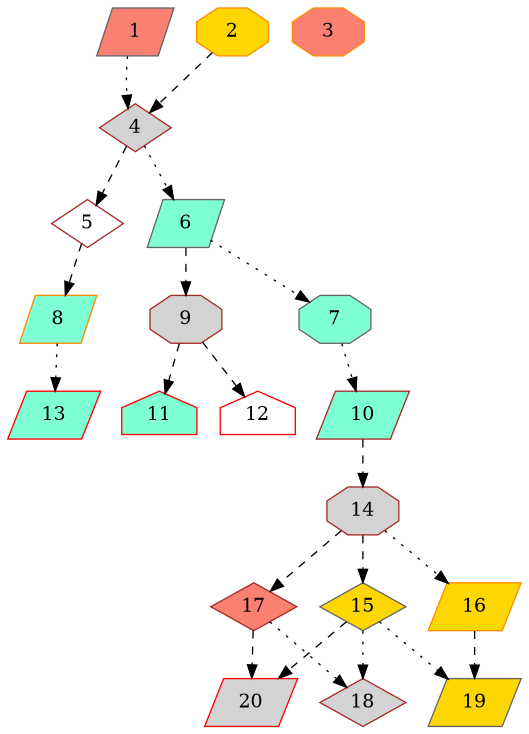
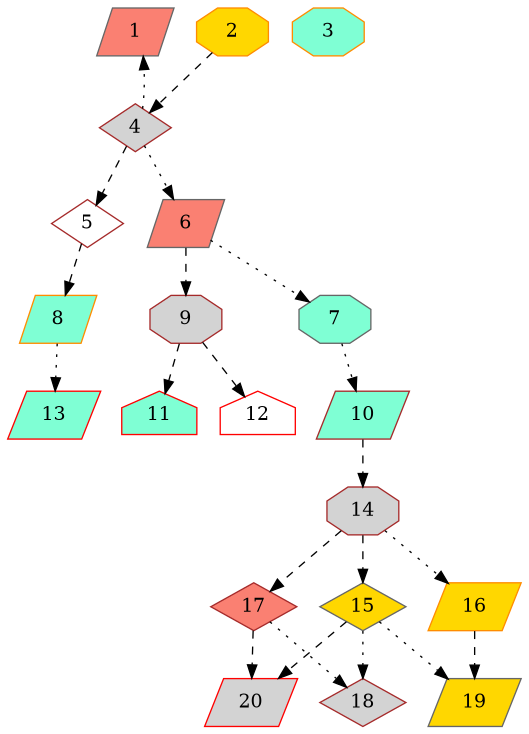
(328, 32) -> (328, 32)
(126, 76) -> (144, 89)
(186, 224) -> (186, 224)
